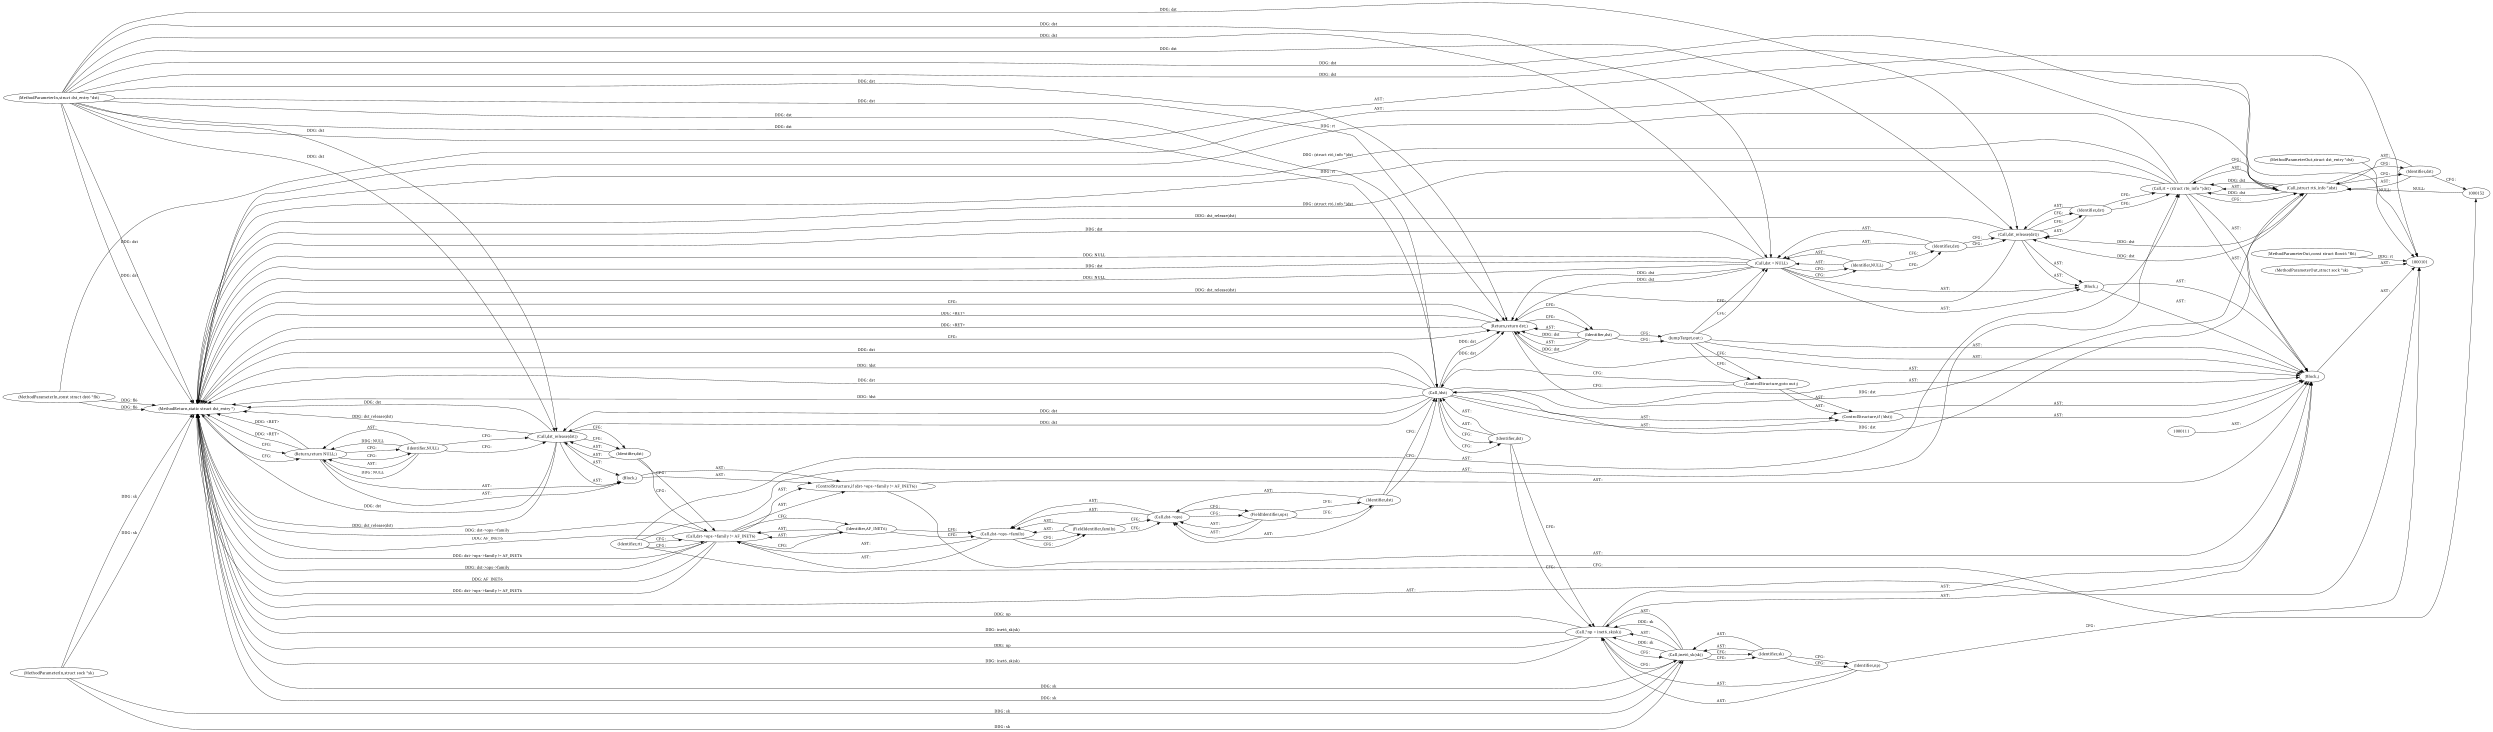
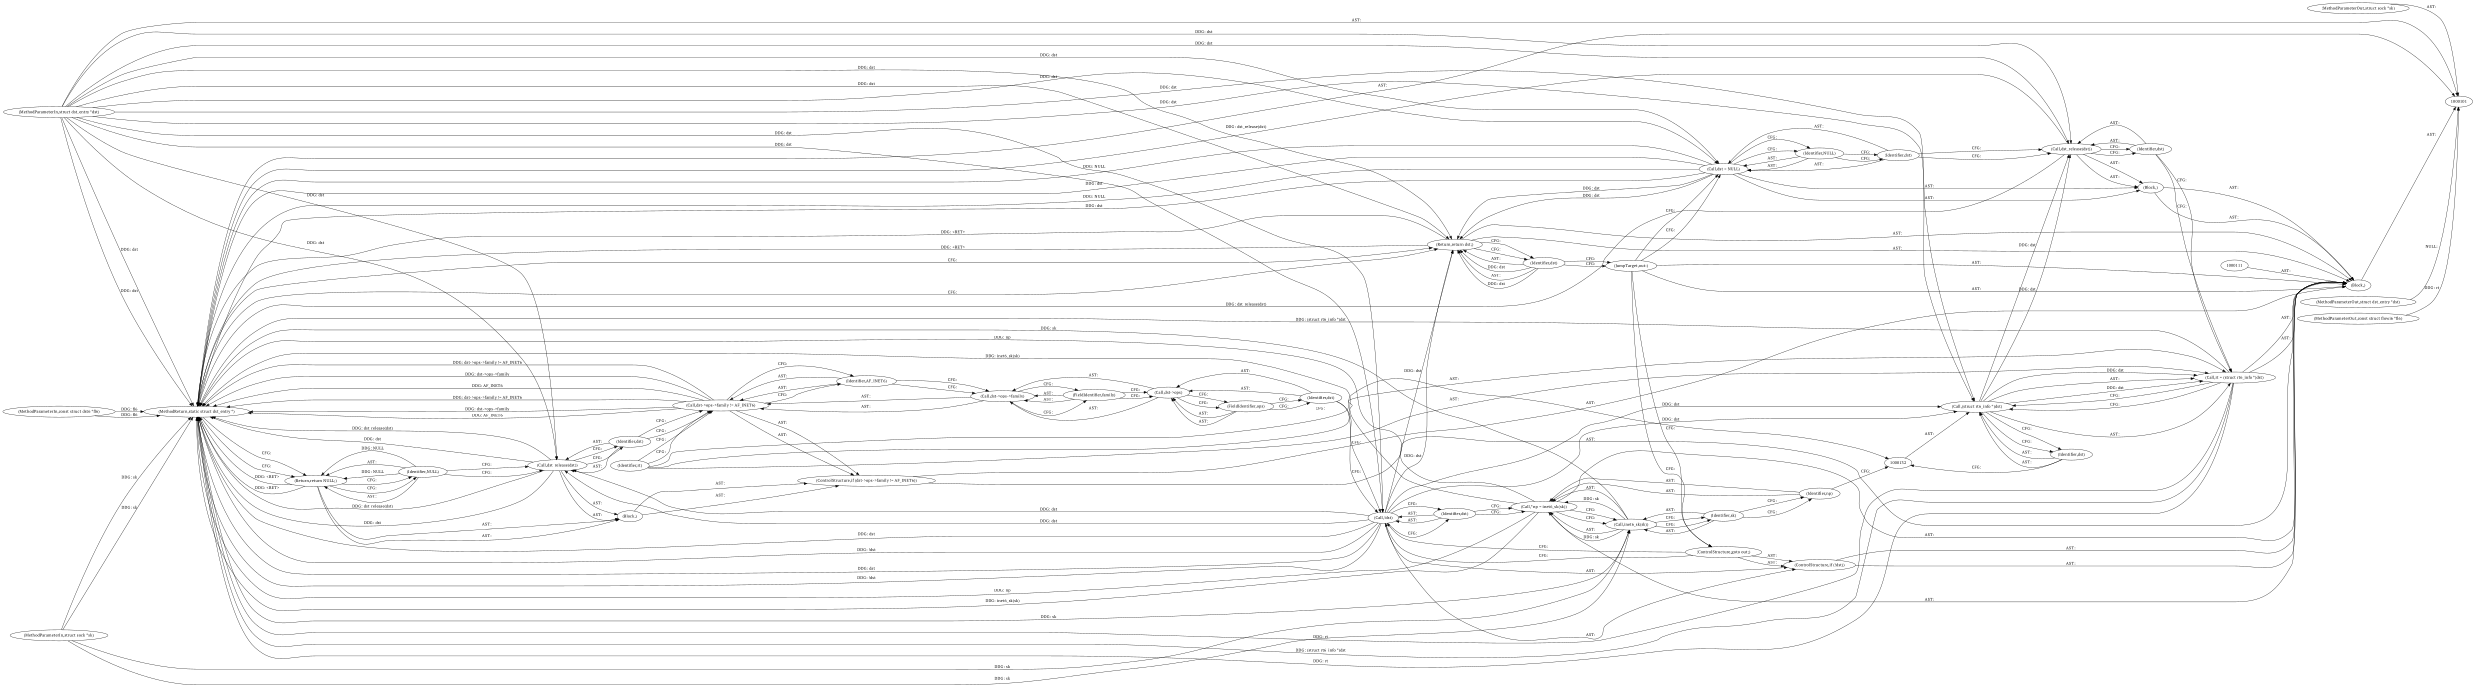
(1241, 136) -> none
(2420, 189) -> (1930, 434)
(2303, 610) -> (1858, 478)
